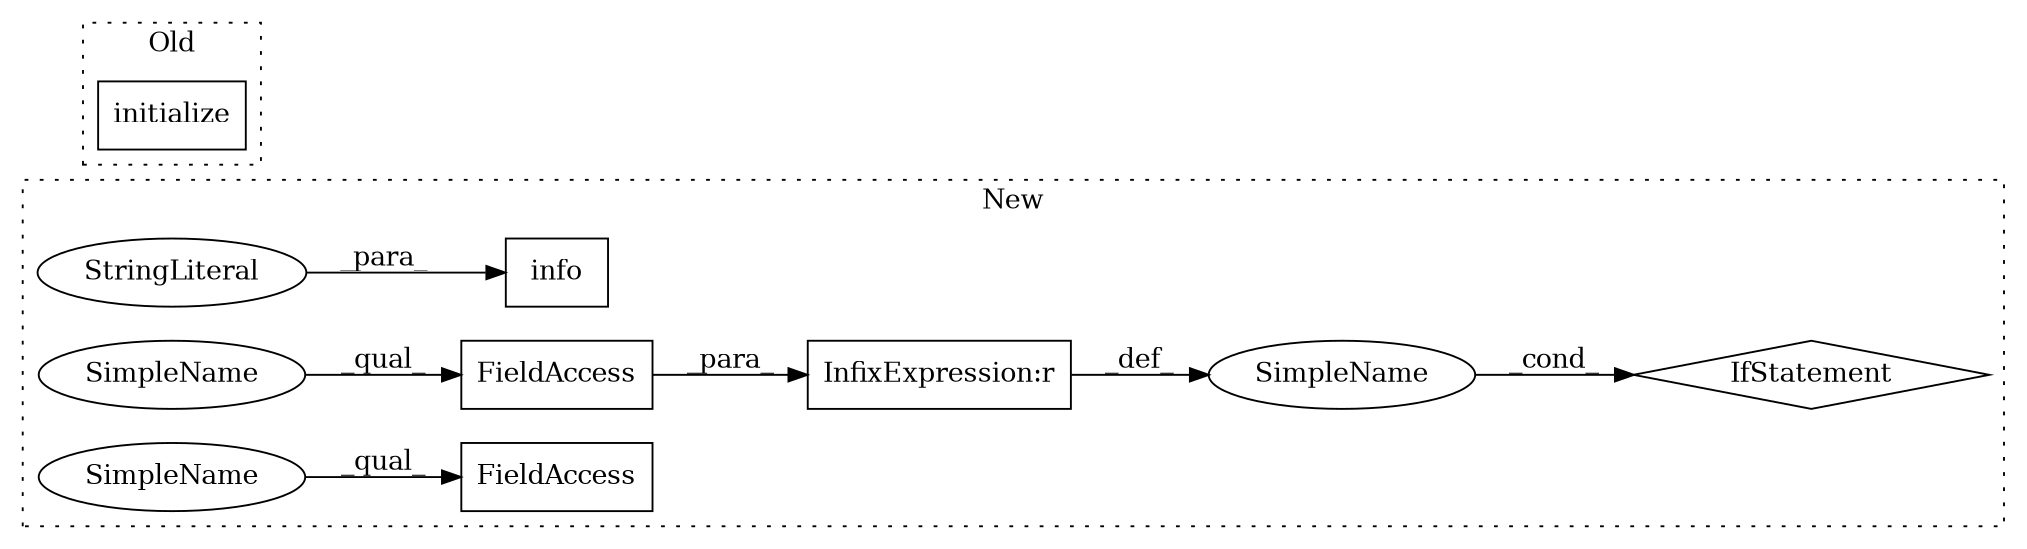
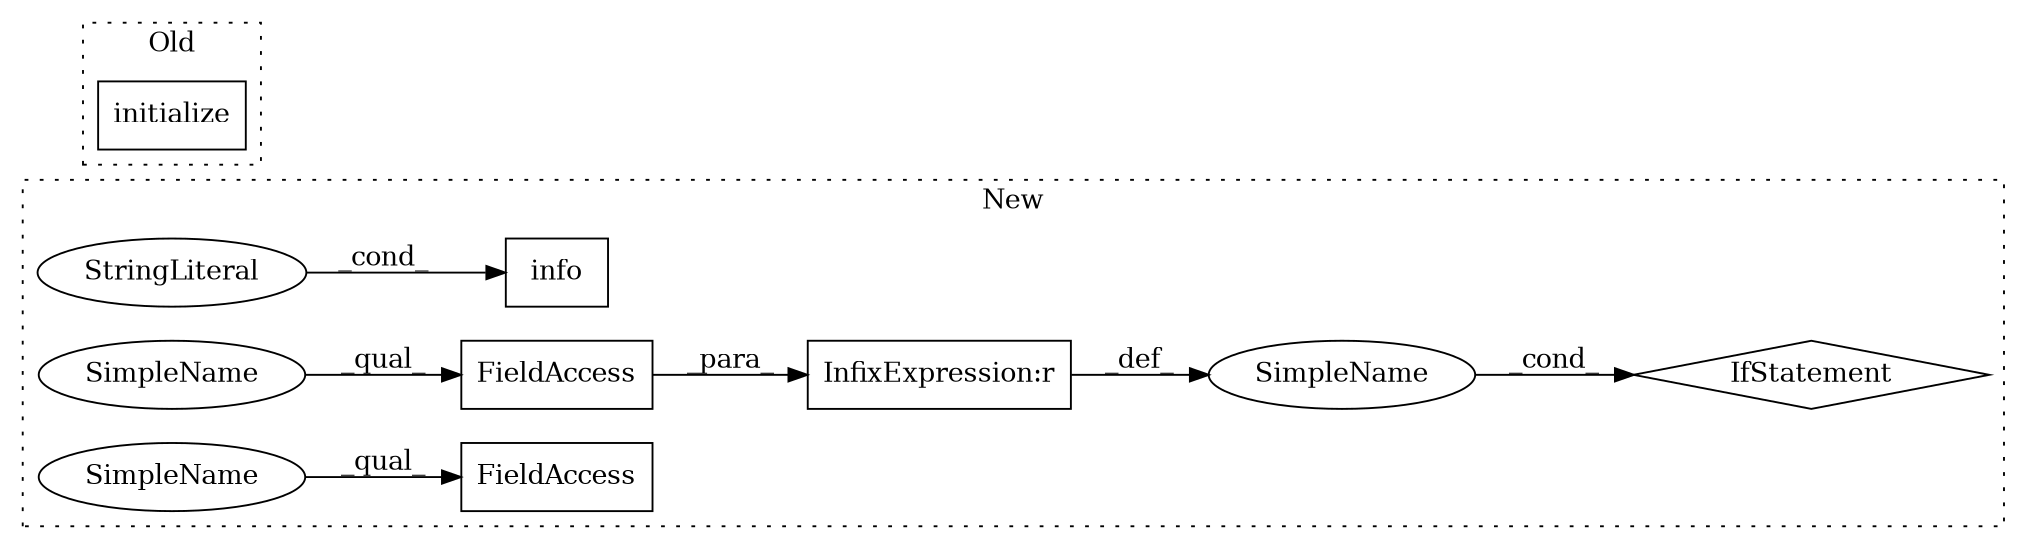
(384, 258) -> (384, 258)
